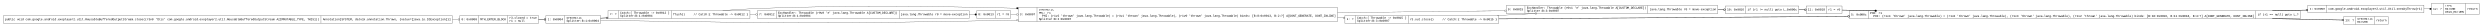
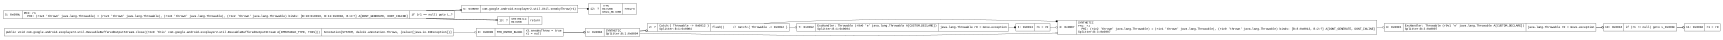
(1858, 10) -> none
(523, 18) -> (544, 31)
(1422, 19) -> none
